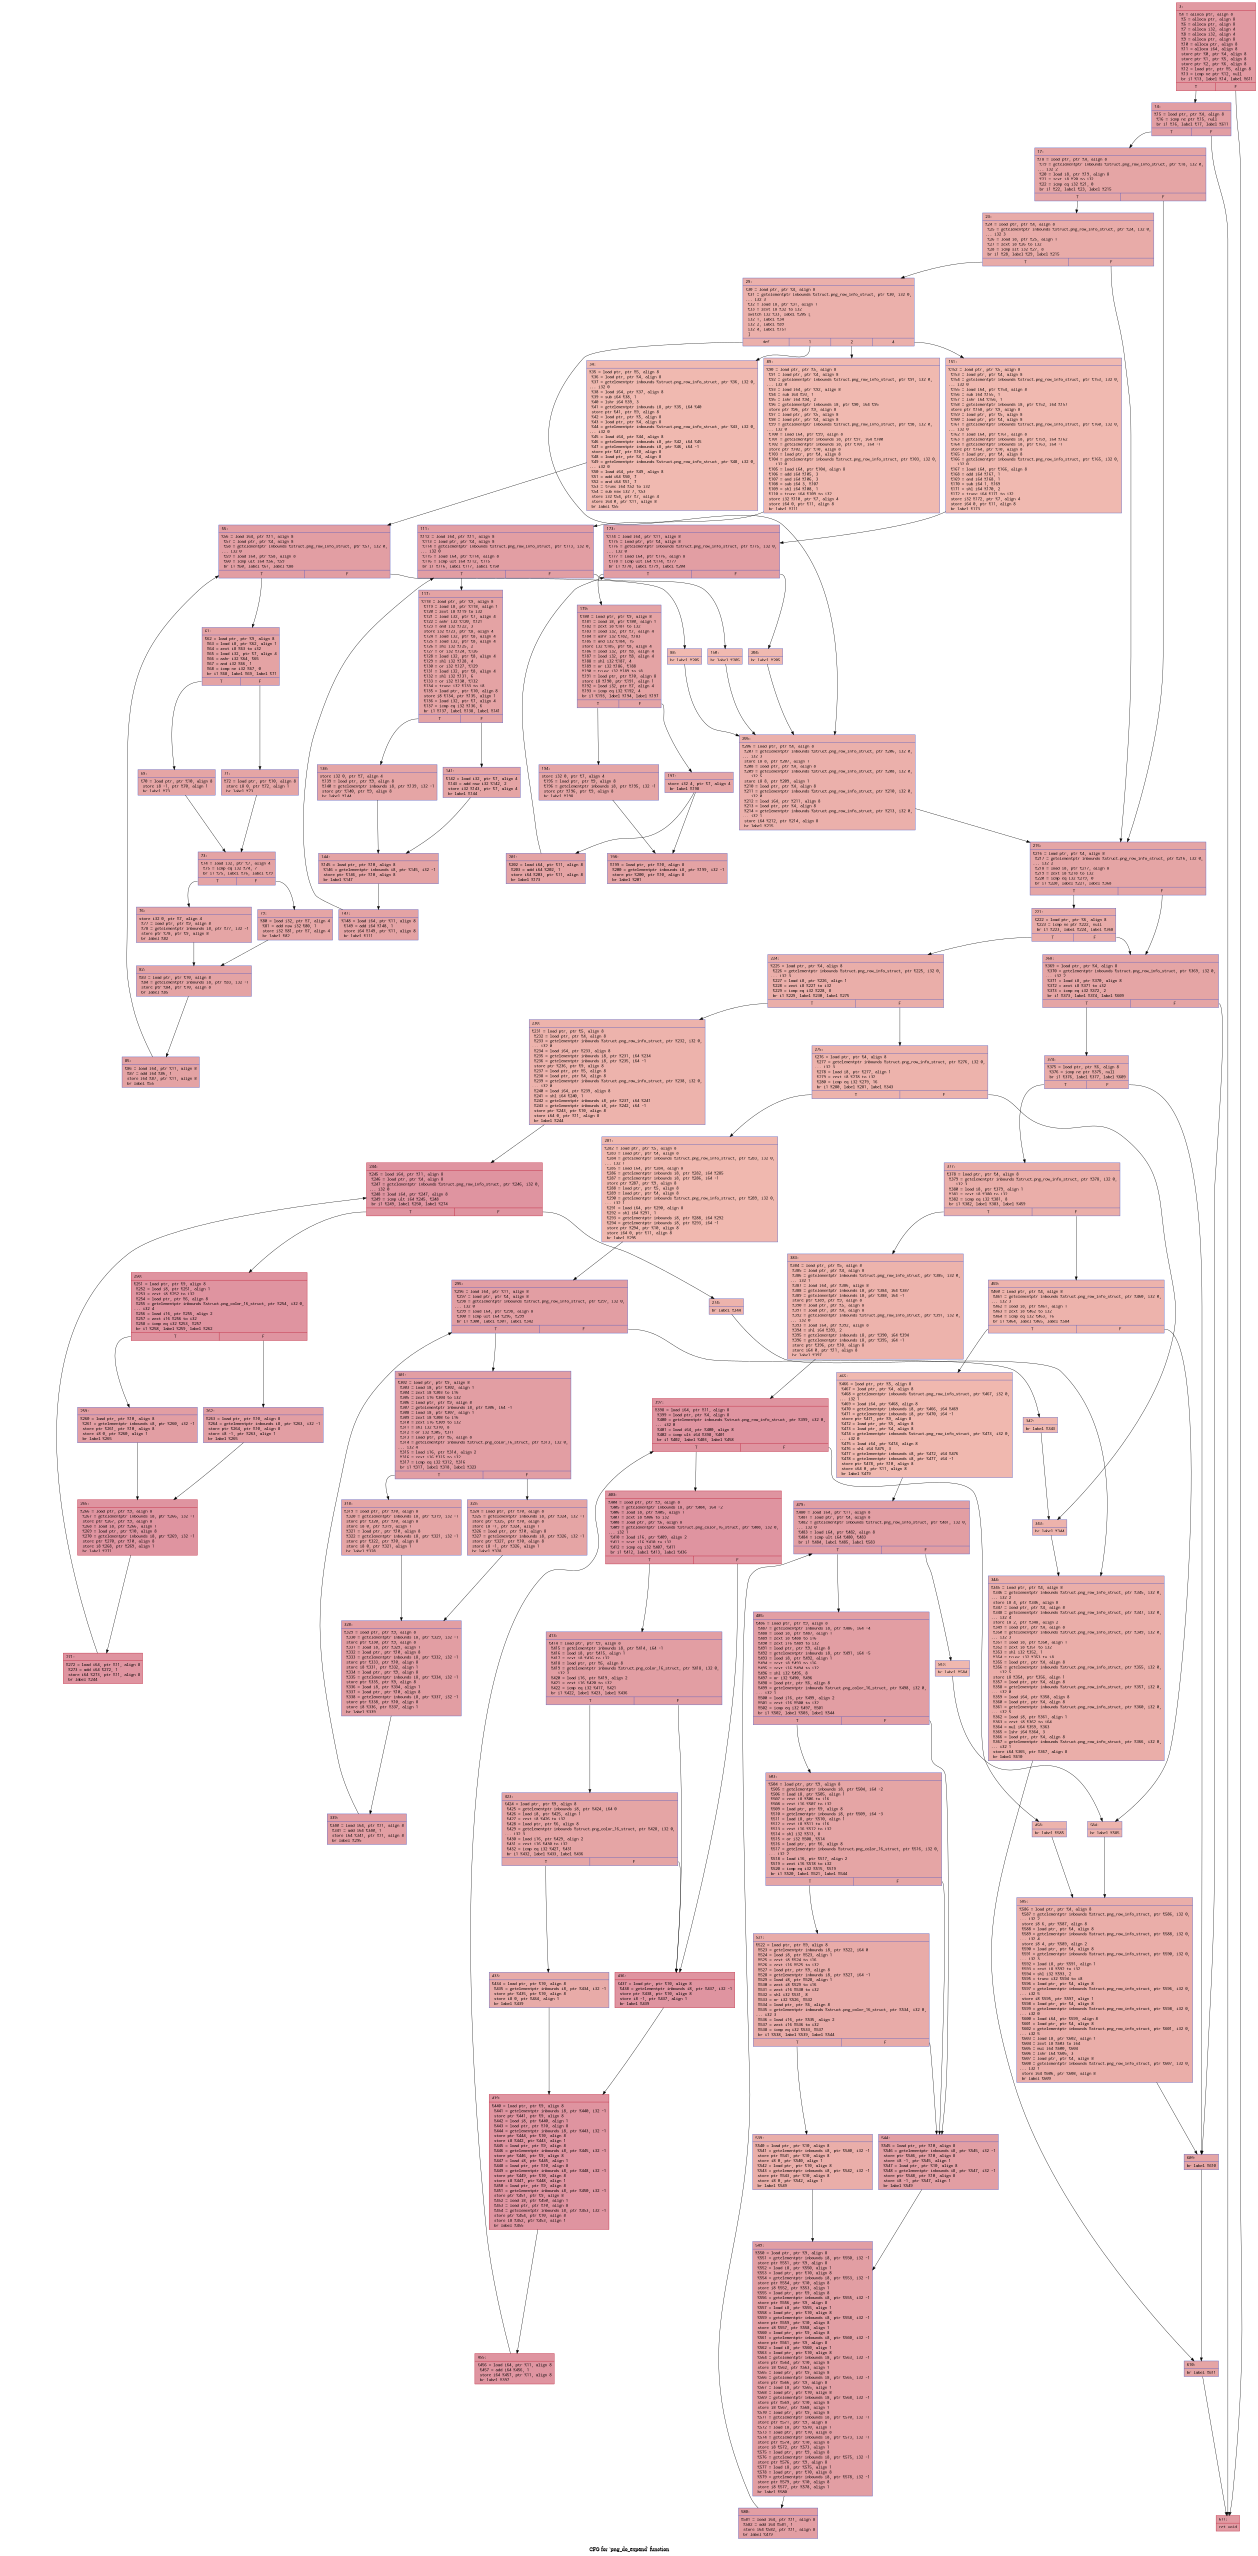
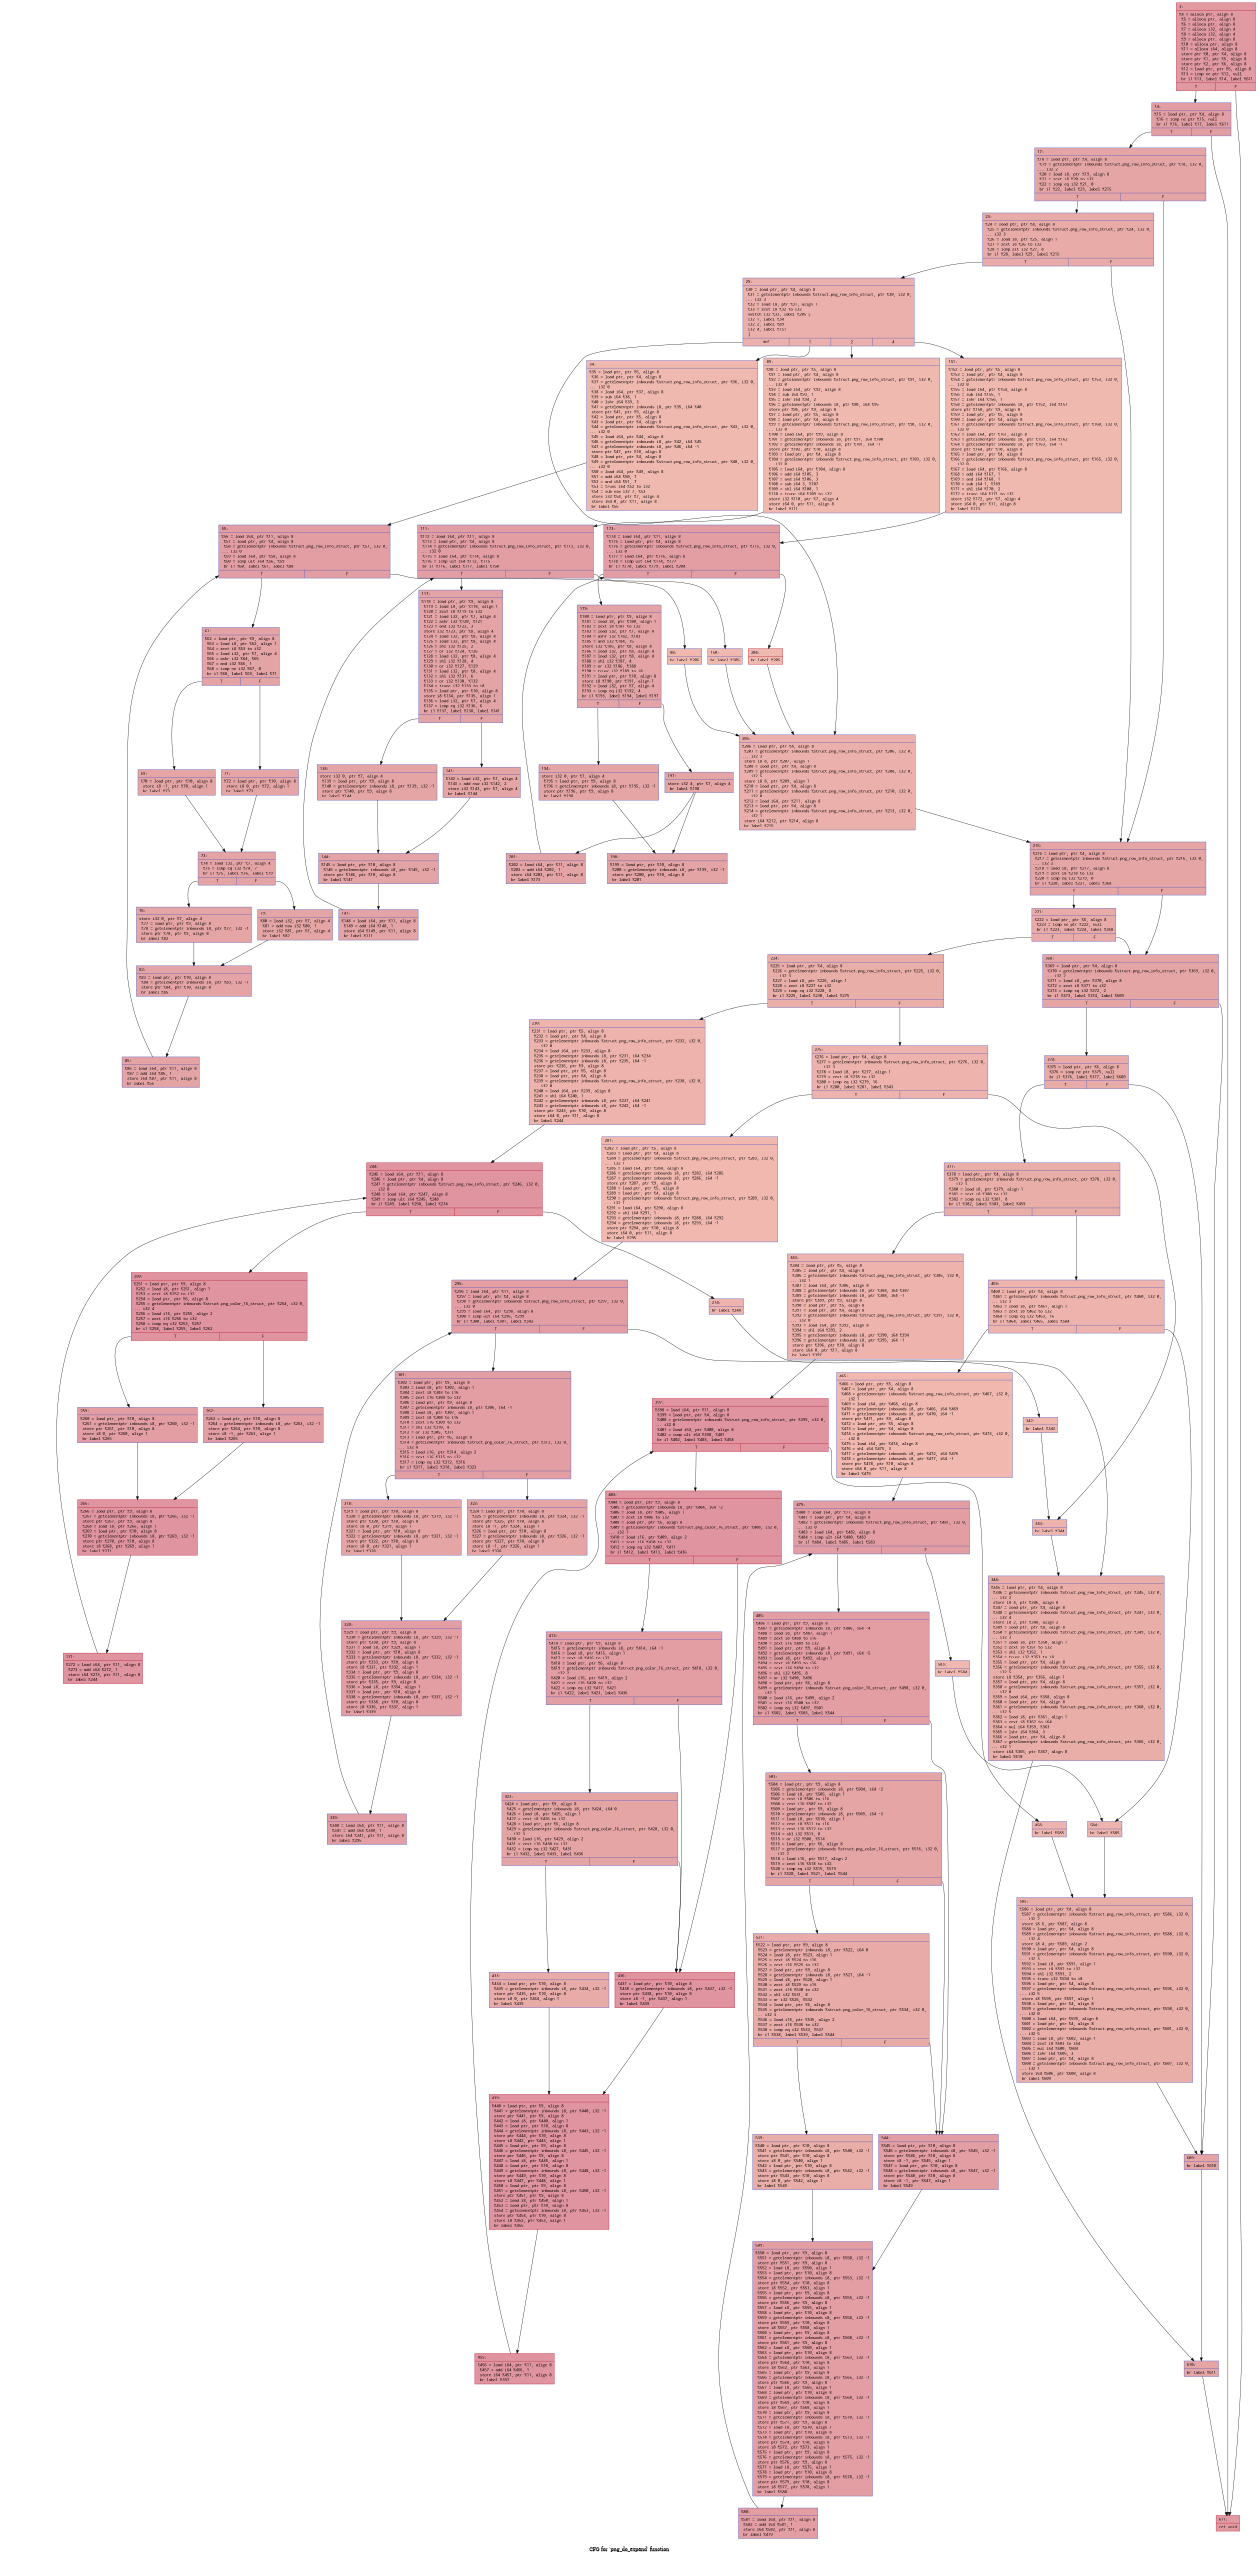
(765, 656) -> (765, 656)
